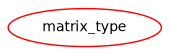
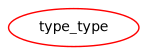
(85, 28) -> (74, 28)
